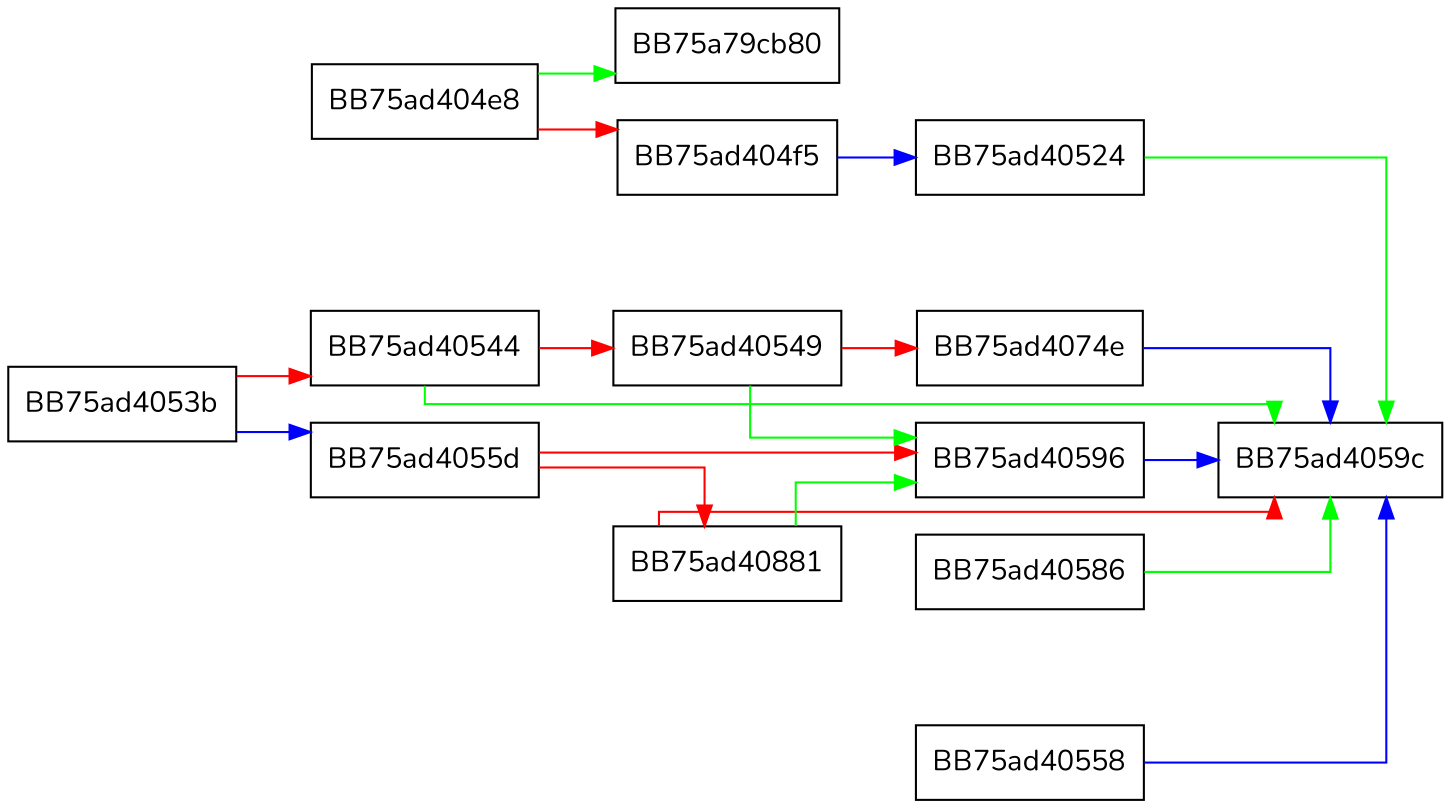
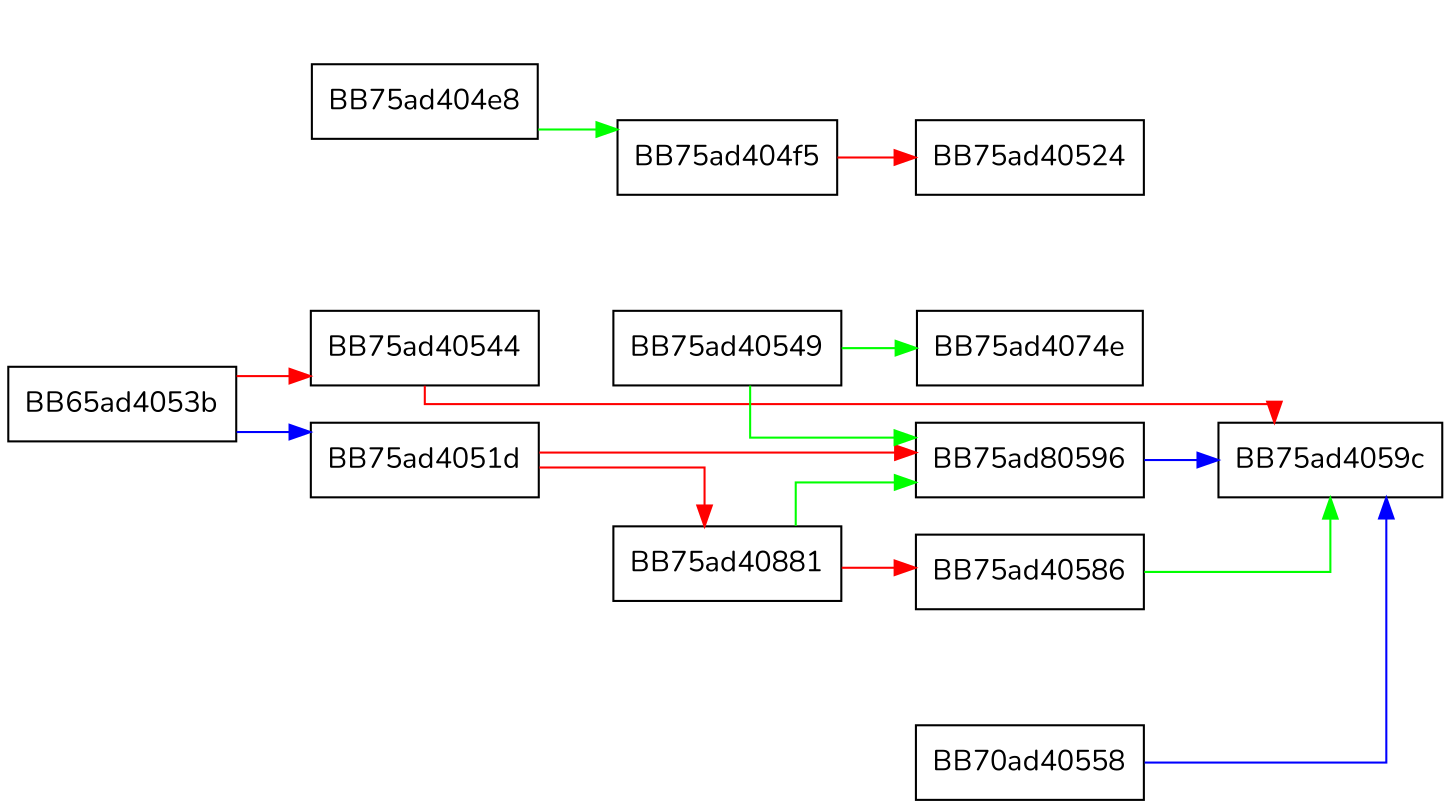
(727, 46) -> none
(567, 130) -> (567, 130)
(866, 157) -> (866, 157)
(1386, 159) -> none
(566, 348) -> none
(869, 348) -> (869, 348)
(1264, 348) -> none
(122, 404) -> (122, 404)
(841, 404) -> (841, 404)
(425, 460) -> (425, 460)
(1030, 460) -> (1030, 460)
(960, 512) -> (868, 568)
(1030, 763) -> (1030, 763)
